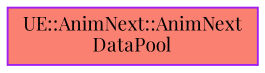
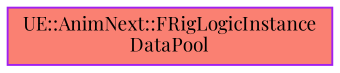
(133, 36) -> (170, 36)
